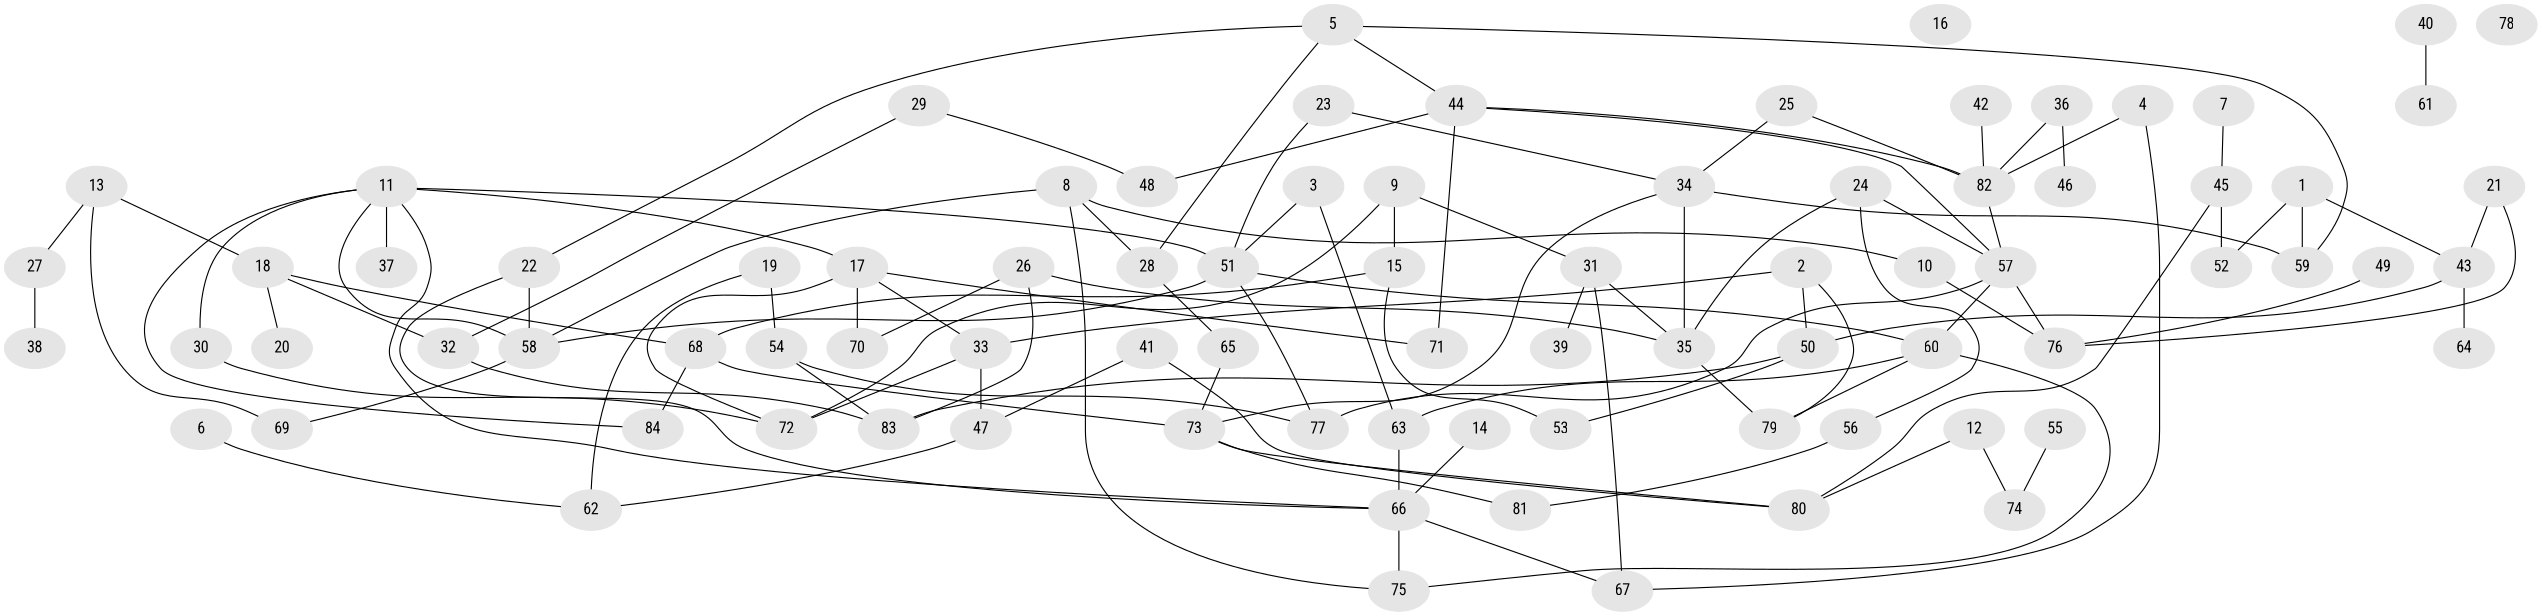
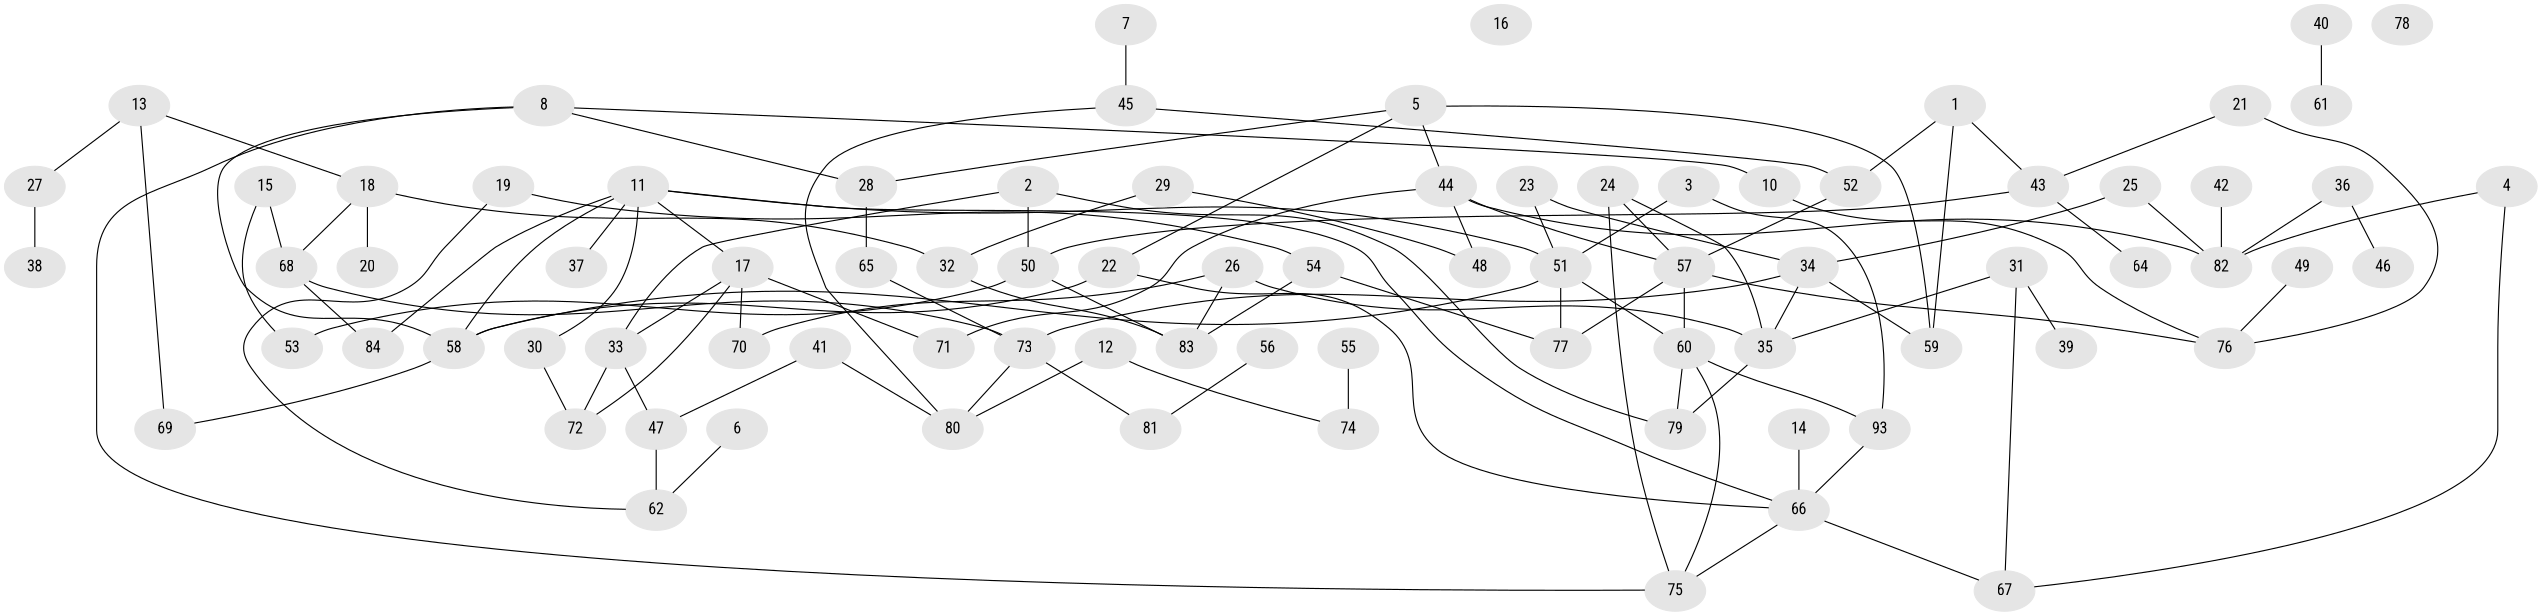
(1394, 187) -> none
(1995, 227) -> (1773, 224)
(1953, 312) -> (1625, 391)
(1399, 429) -> (1880, 429)
